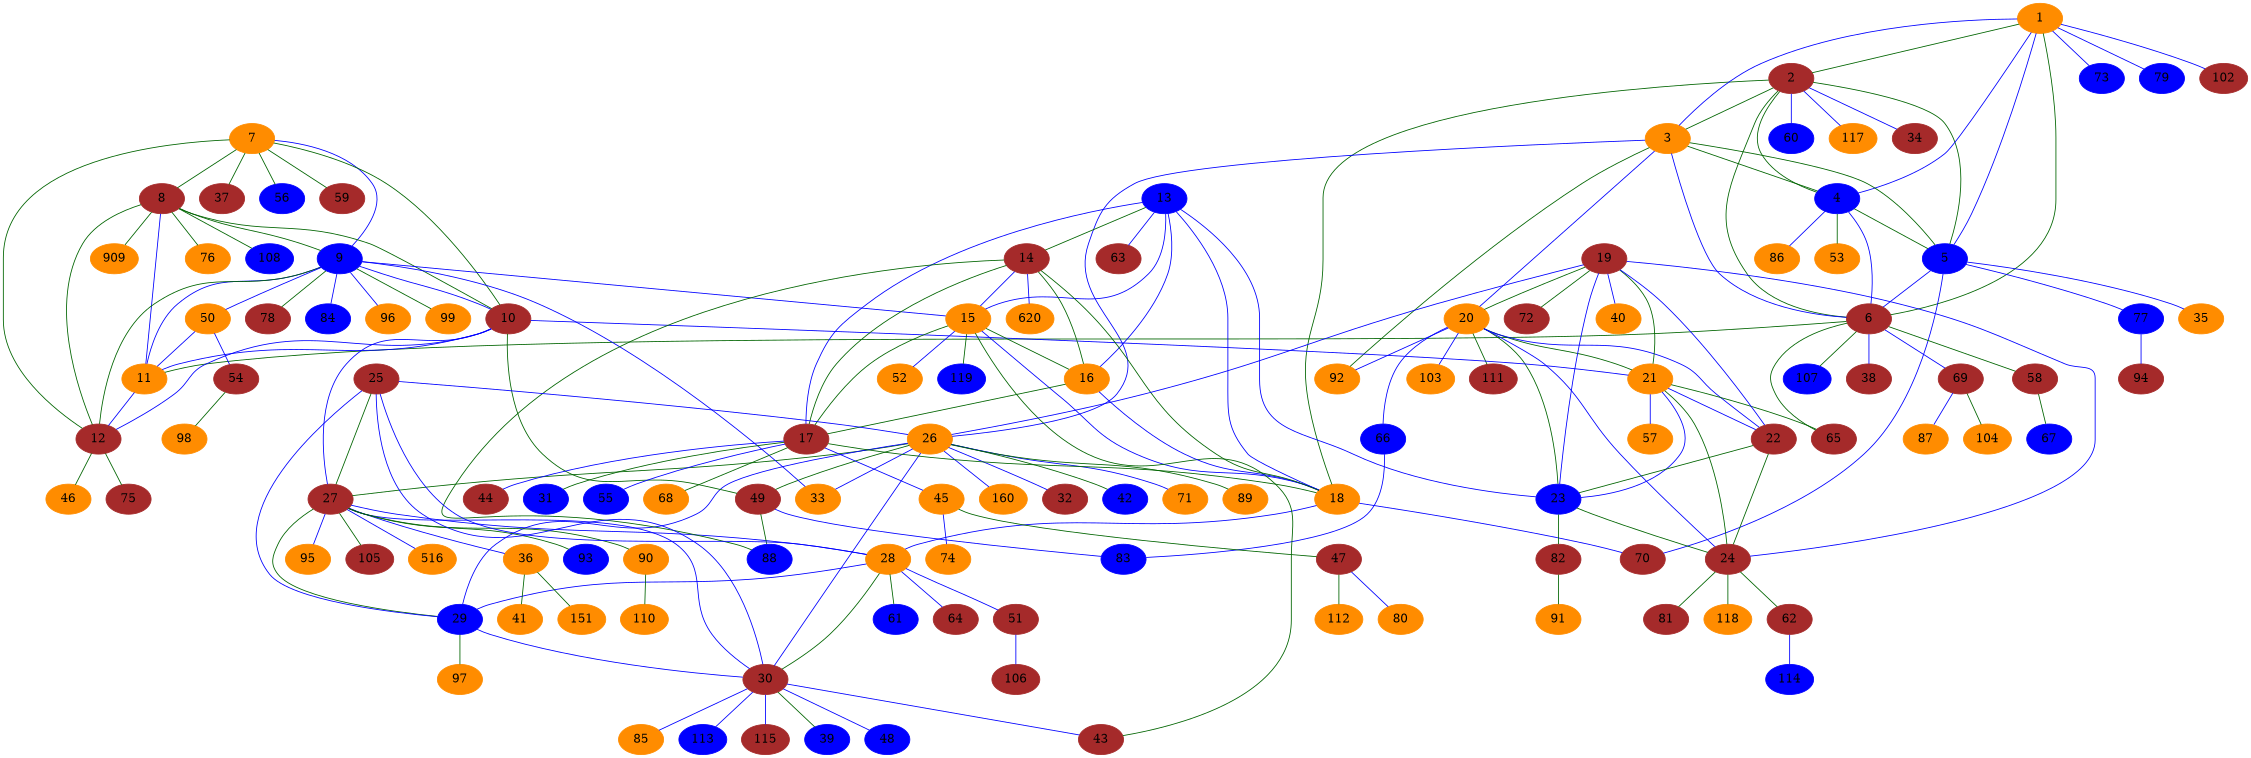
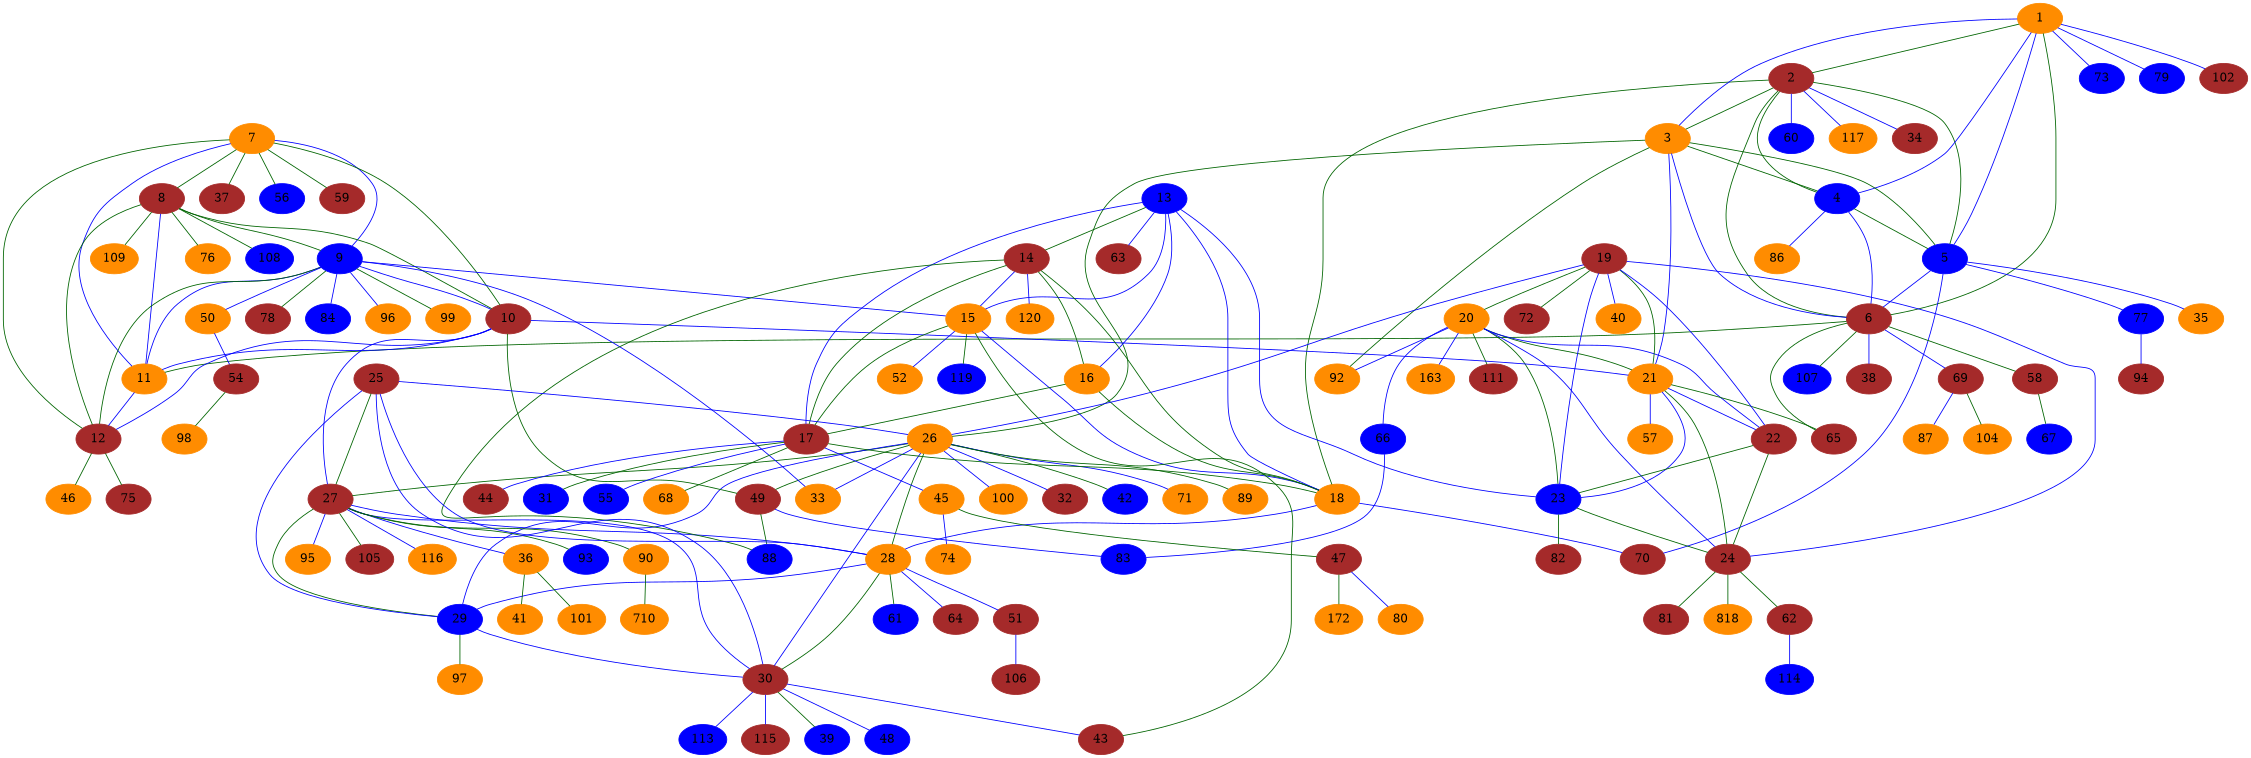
(1183, 172) -> (1183, 172)
(1567, 229) -> (1670, 260)
(114, 259) -> (114, 259)
(1837, 259) -> none
(1030, 319) -> (1030, 319)
(176, 349) -> (92, 222)
(1027, 349) -> none
(1431, 379) -> (1431, 379)
(1212, 465) -> (1212, 465)
none -> (907, 499)
(1003, 499) -> (1003, 499)
(432, 559) -> (432, 559)
(582, 619) -> (582, 619)
(644, 619) -> (644, 619)
(1339, 619) -> (1339, 619)
(1558, 619) -> none
(1728, 619) -> (1728, 619)
(641, 740) -> none
